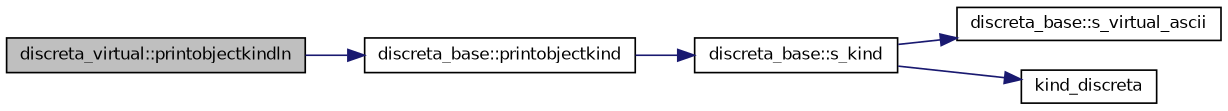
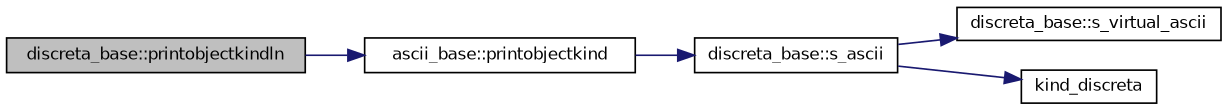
(156, 55) -> (156, 55)
(500, 55) -> (500, 55)
(796, 55) -> (796, 55)
